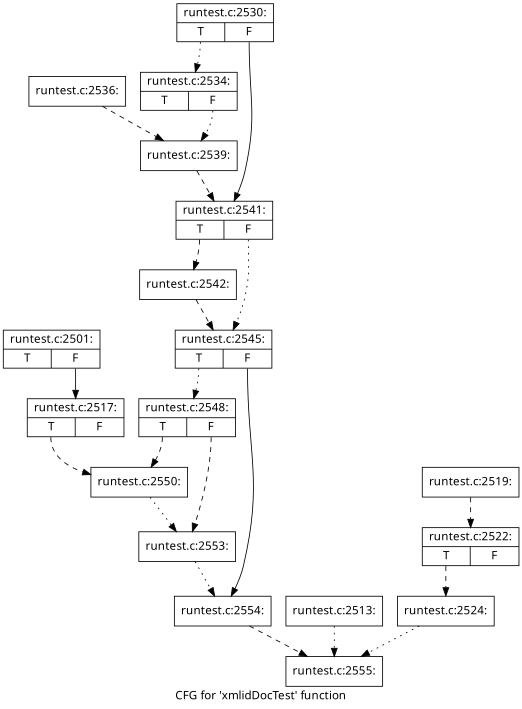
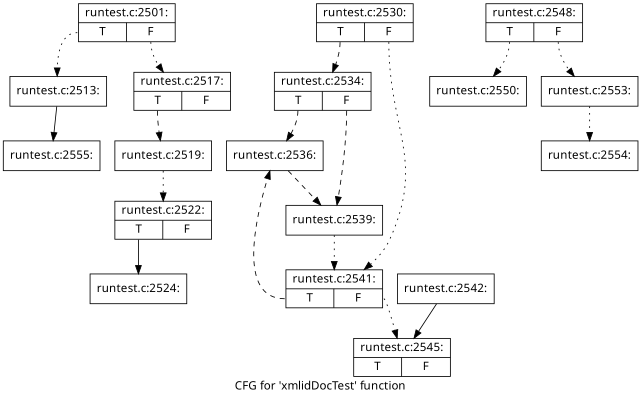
none -> (61, 46)
(200, 53) -> (339, 53)
(252, 119) -> (404, 157)
(211, 123) -> (344, 154)
none -> (296, 123)
(203, 182) -> (334, 248)
(199, 251) -> (254, 246)
(203, 311) -> (428, 318)
(76, 379) -> (153, 54)
(198, 380) -> none
(160, 449) -> (506, 57)
(61, 460) -> (158, 122)
(253, 480) -> none
(206, 481) -> (561, 57)
(471, 508) -> (163, 182)
(161, 511) -> none
(446, 577) -> (138, 253)
(334, 637) -> (55, 119)
(275, 639) -> none
(394, 639) -> none
